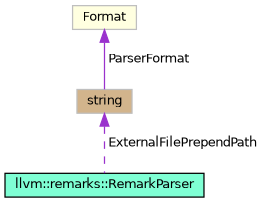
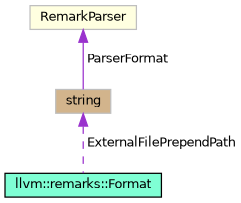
(104, 18) -> (83, 18)
(104, 185) -> (83, 185)
